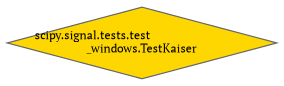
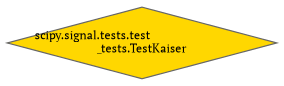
(142, 43) -> (142, 43)
